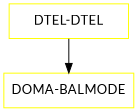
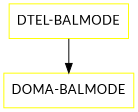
(69, 21) -> (69, 21)
